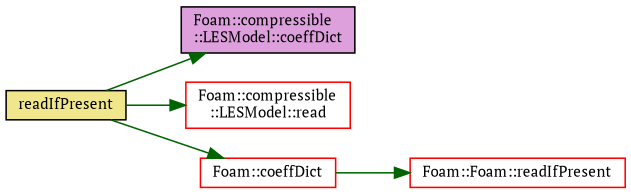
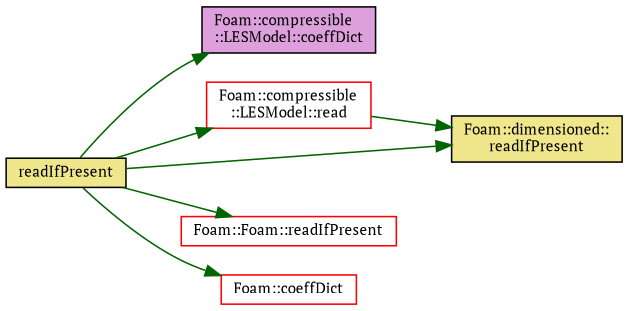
none -> (537, 139)
(365, 173) -> (170, 200)
